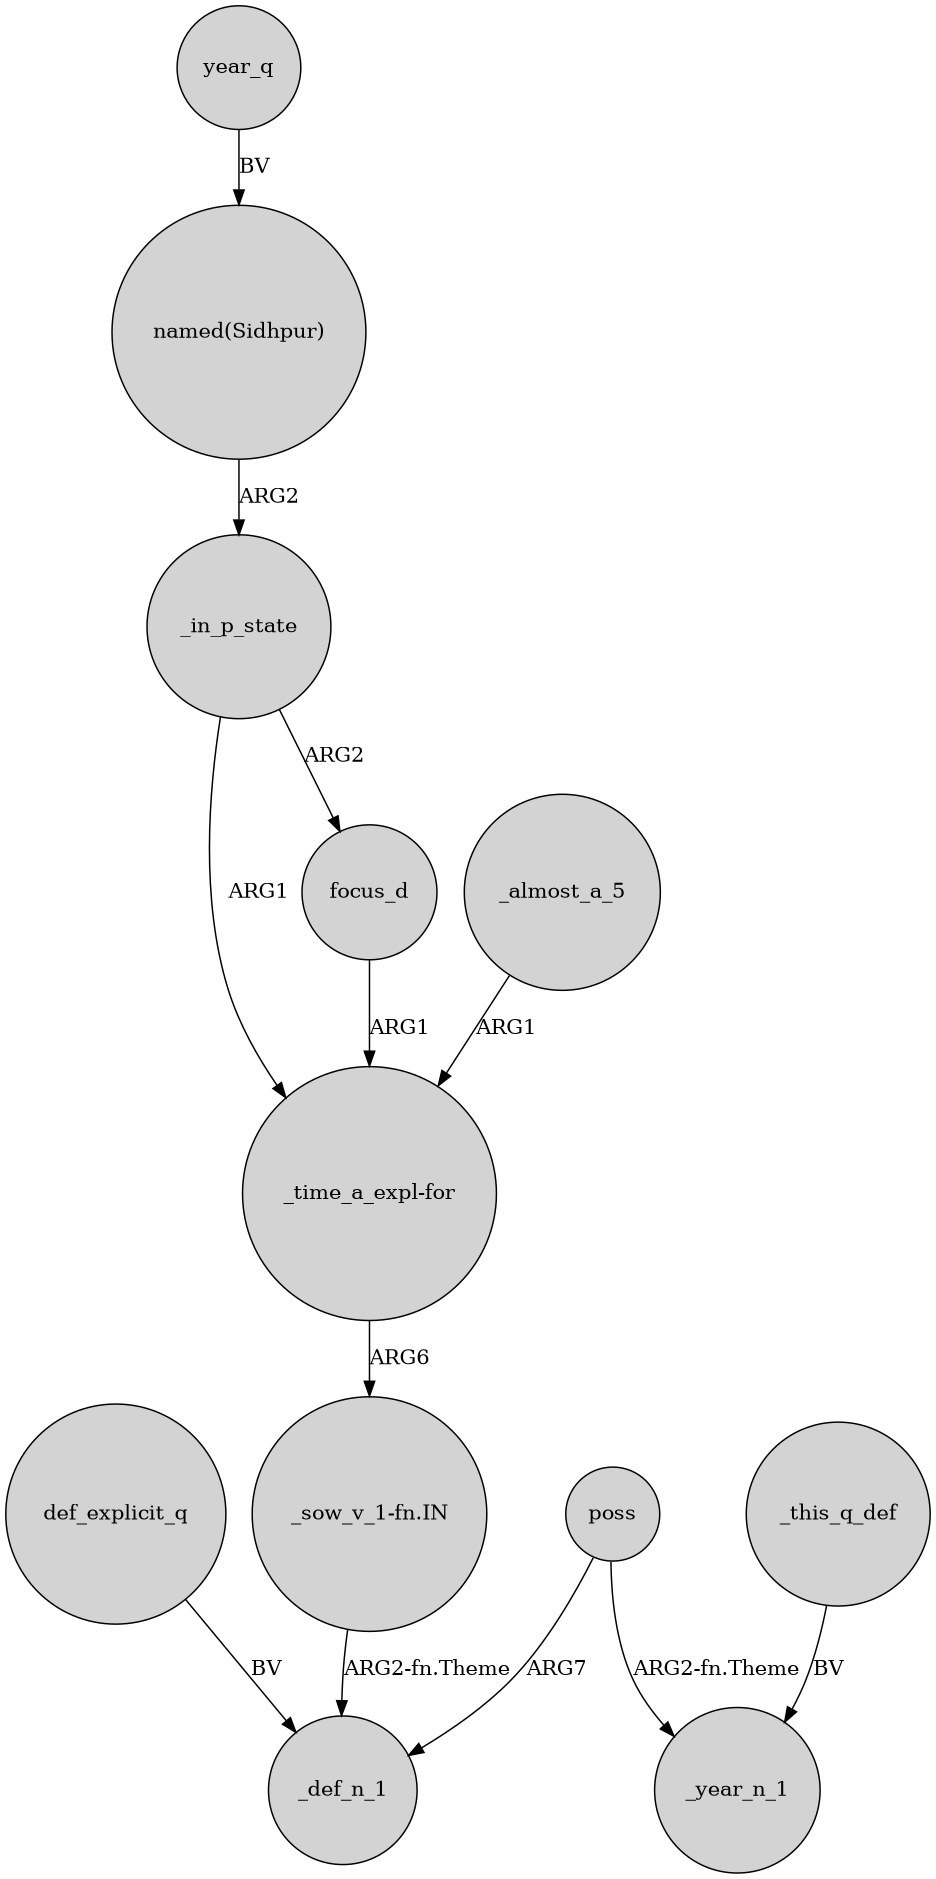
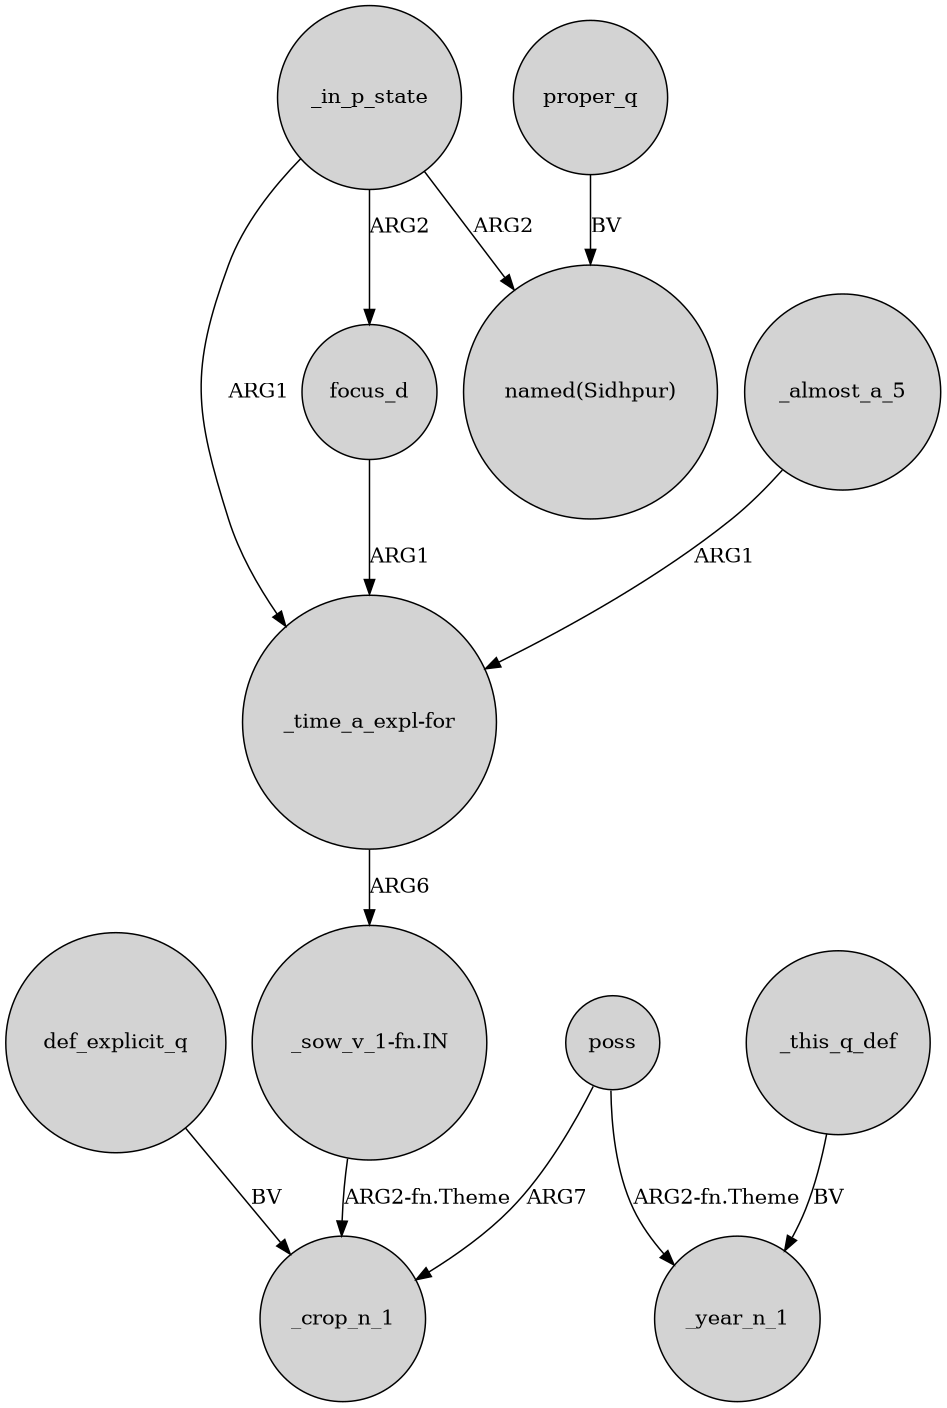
(239, 68) -> (591, 98)
(239, 490) -> (464, 224)
(343, 1790) -> (343, 1319)
